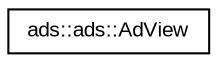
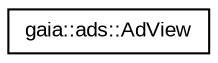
(109, 31) -> (109, 31)
